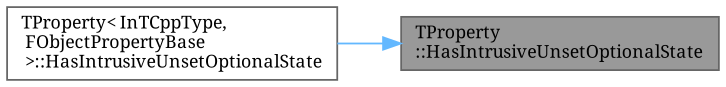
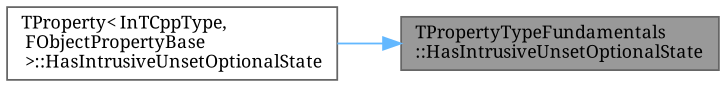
(560, 43) -> (560, 43)
